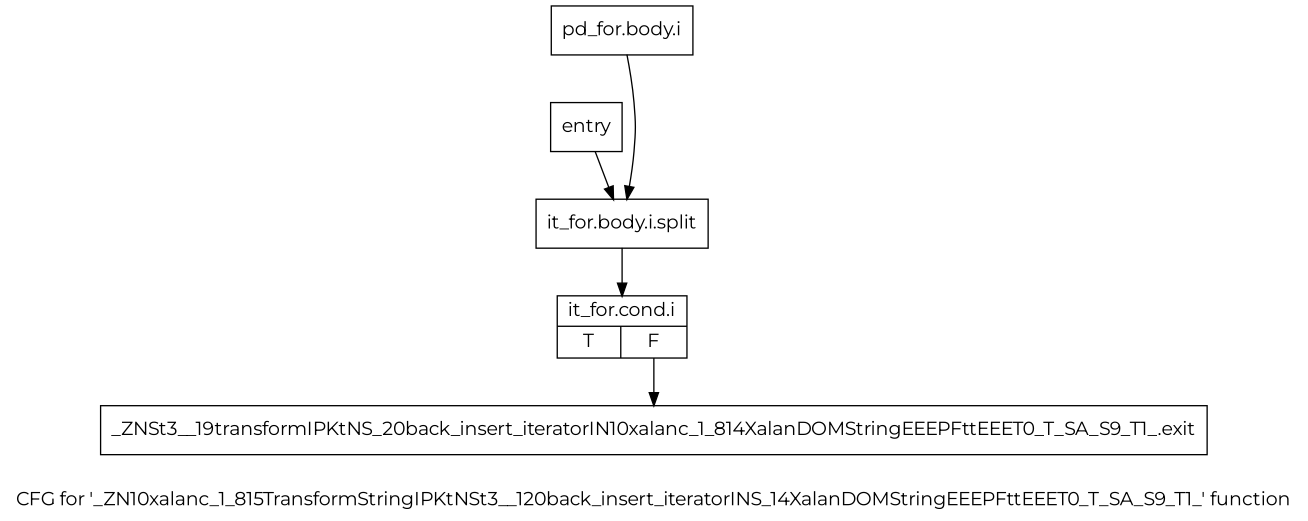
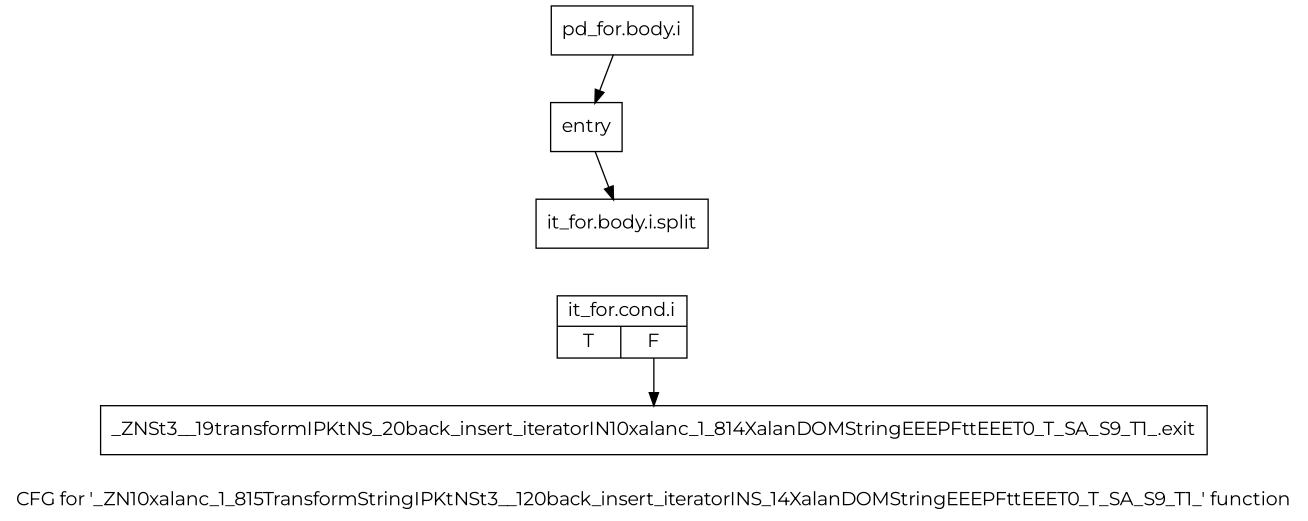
(635, 120) -> (607, 73)
(622, 265) -> none
